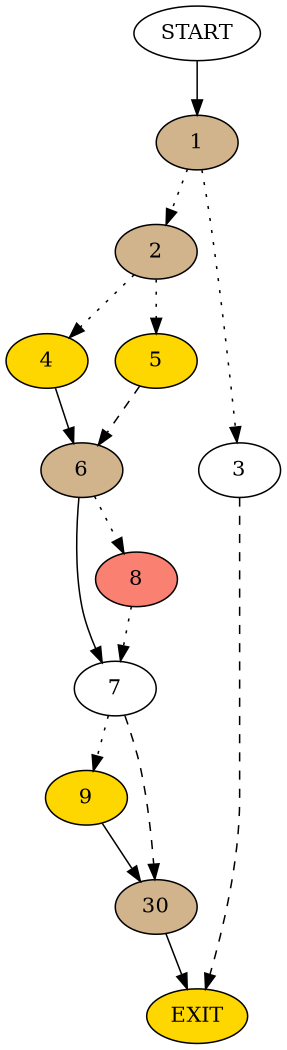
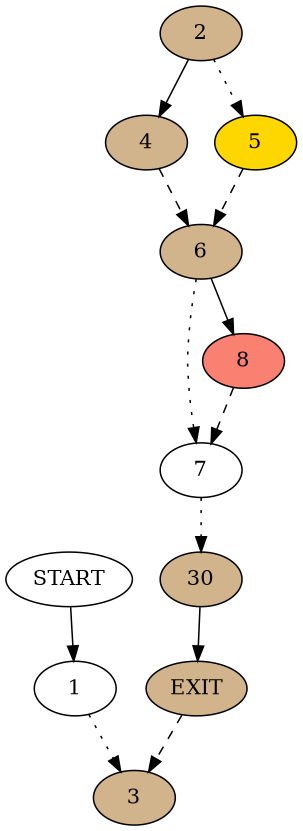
(197, 143) -> (75, 689)
(180, 190) -> none
(107, 301) -> (177, 81)
(47, 361) -> (147, 143)
(62, 408) -> (170, 190)
(240, 470) -> (134, 798)
(106, 518) -> (219, 299)
(78, 575) -> (188, 353)
(127, 626) -> (225, 408)
(240, 737) -> (169, 737)
(145, 789) -> (201, 517)
(86, 798) -> none
(197, 1016) -> (197, 689)
